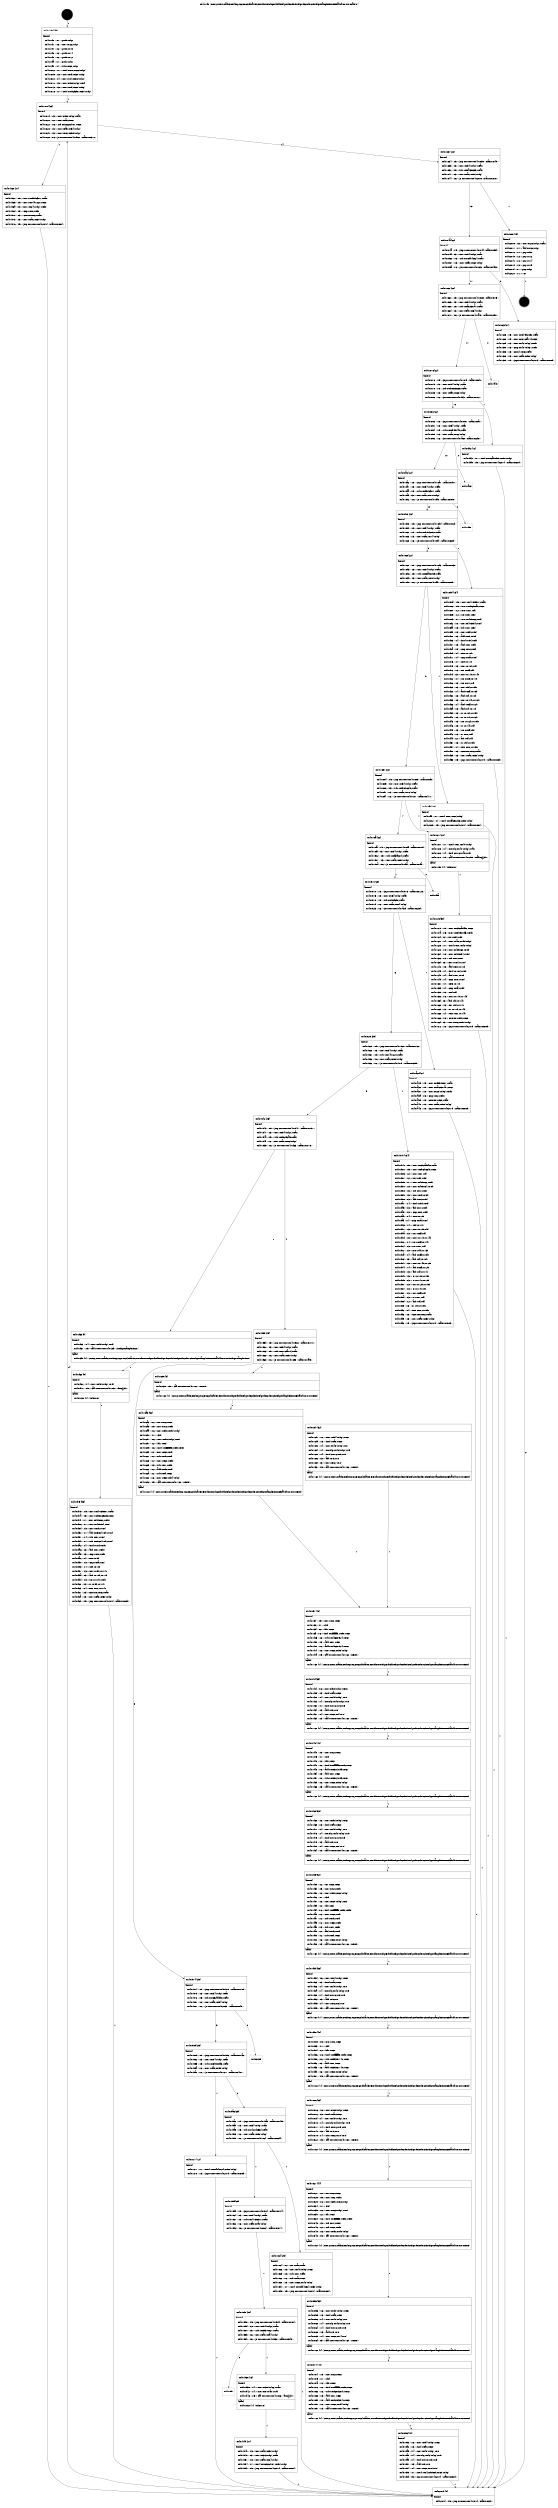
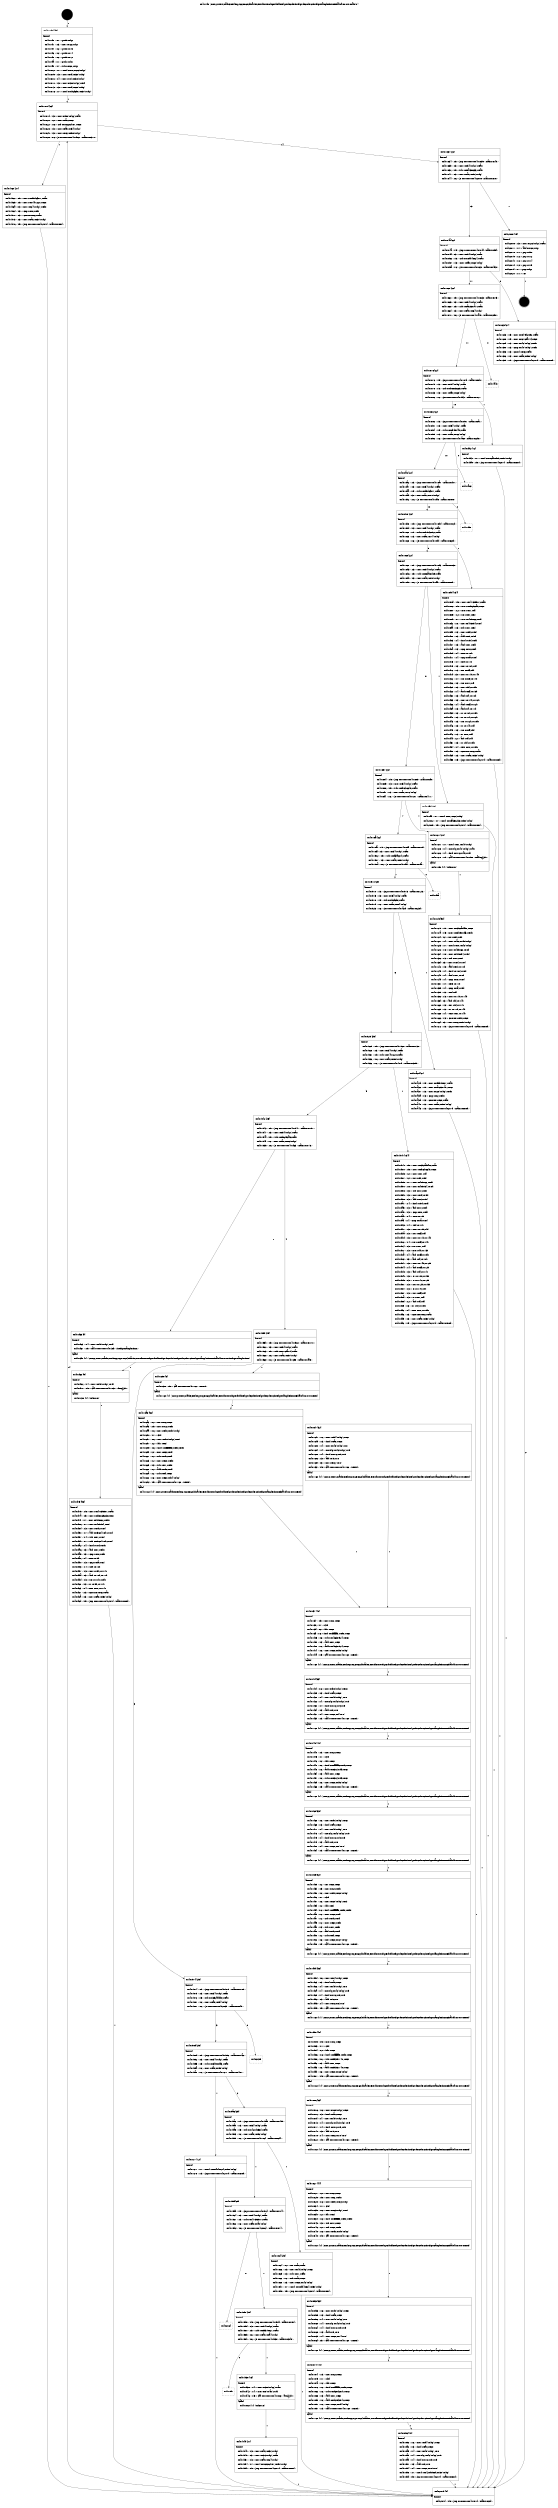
none -> (226, 2326)
